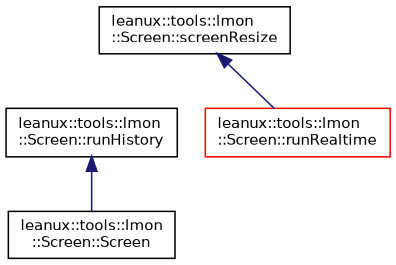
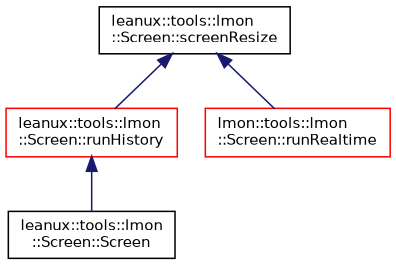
none -> (138, 86)
(92, 133) -> (92, 133)
(298, 133) -> (298, 133)
